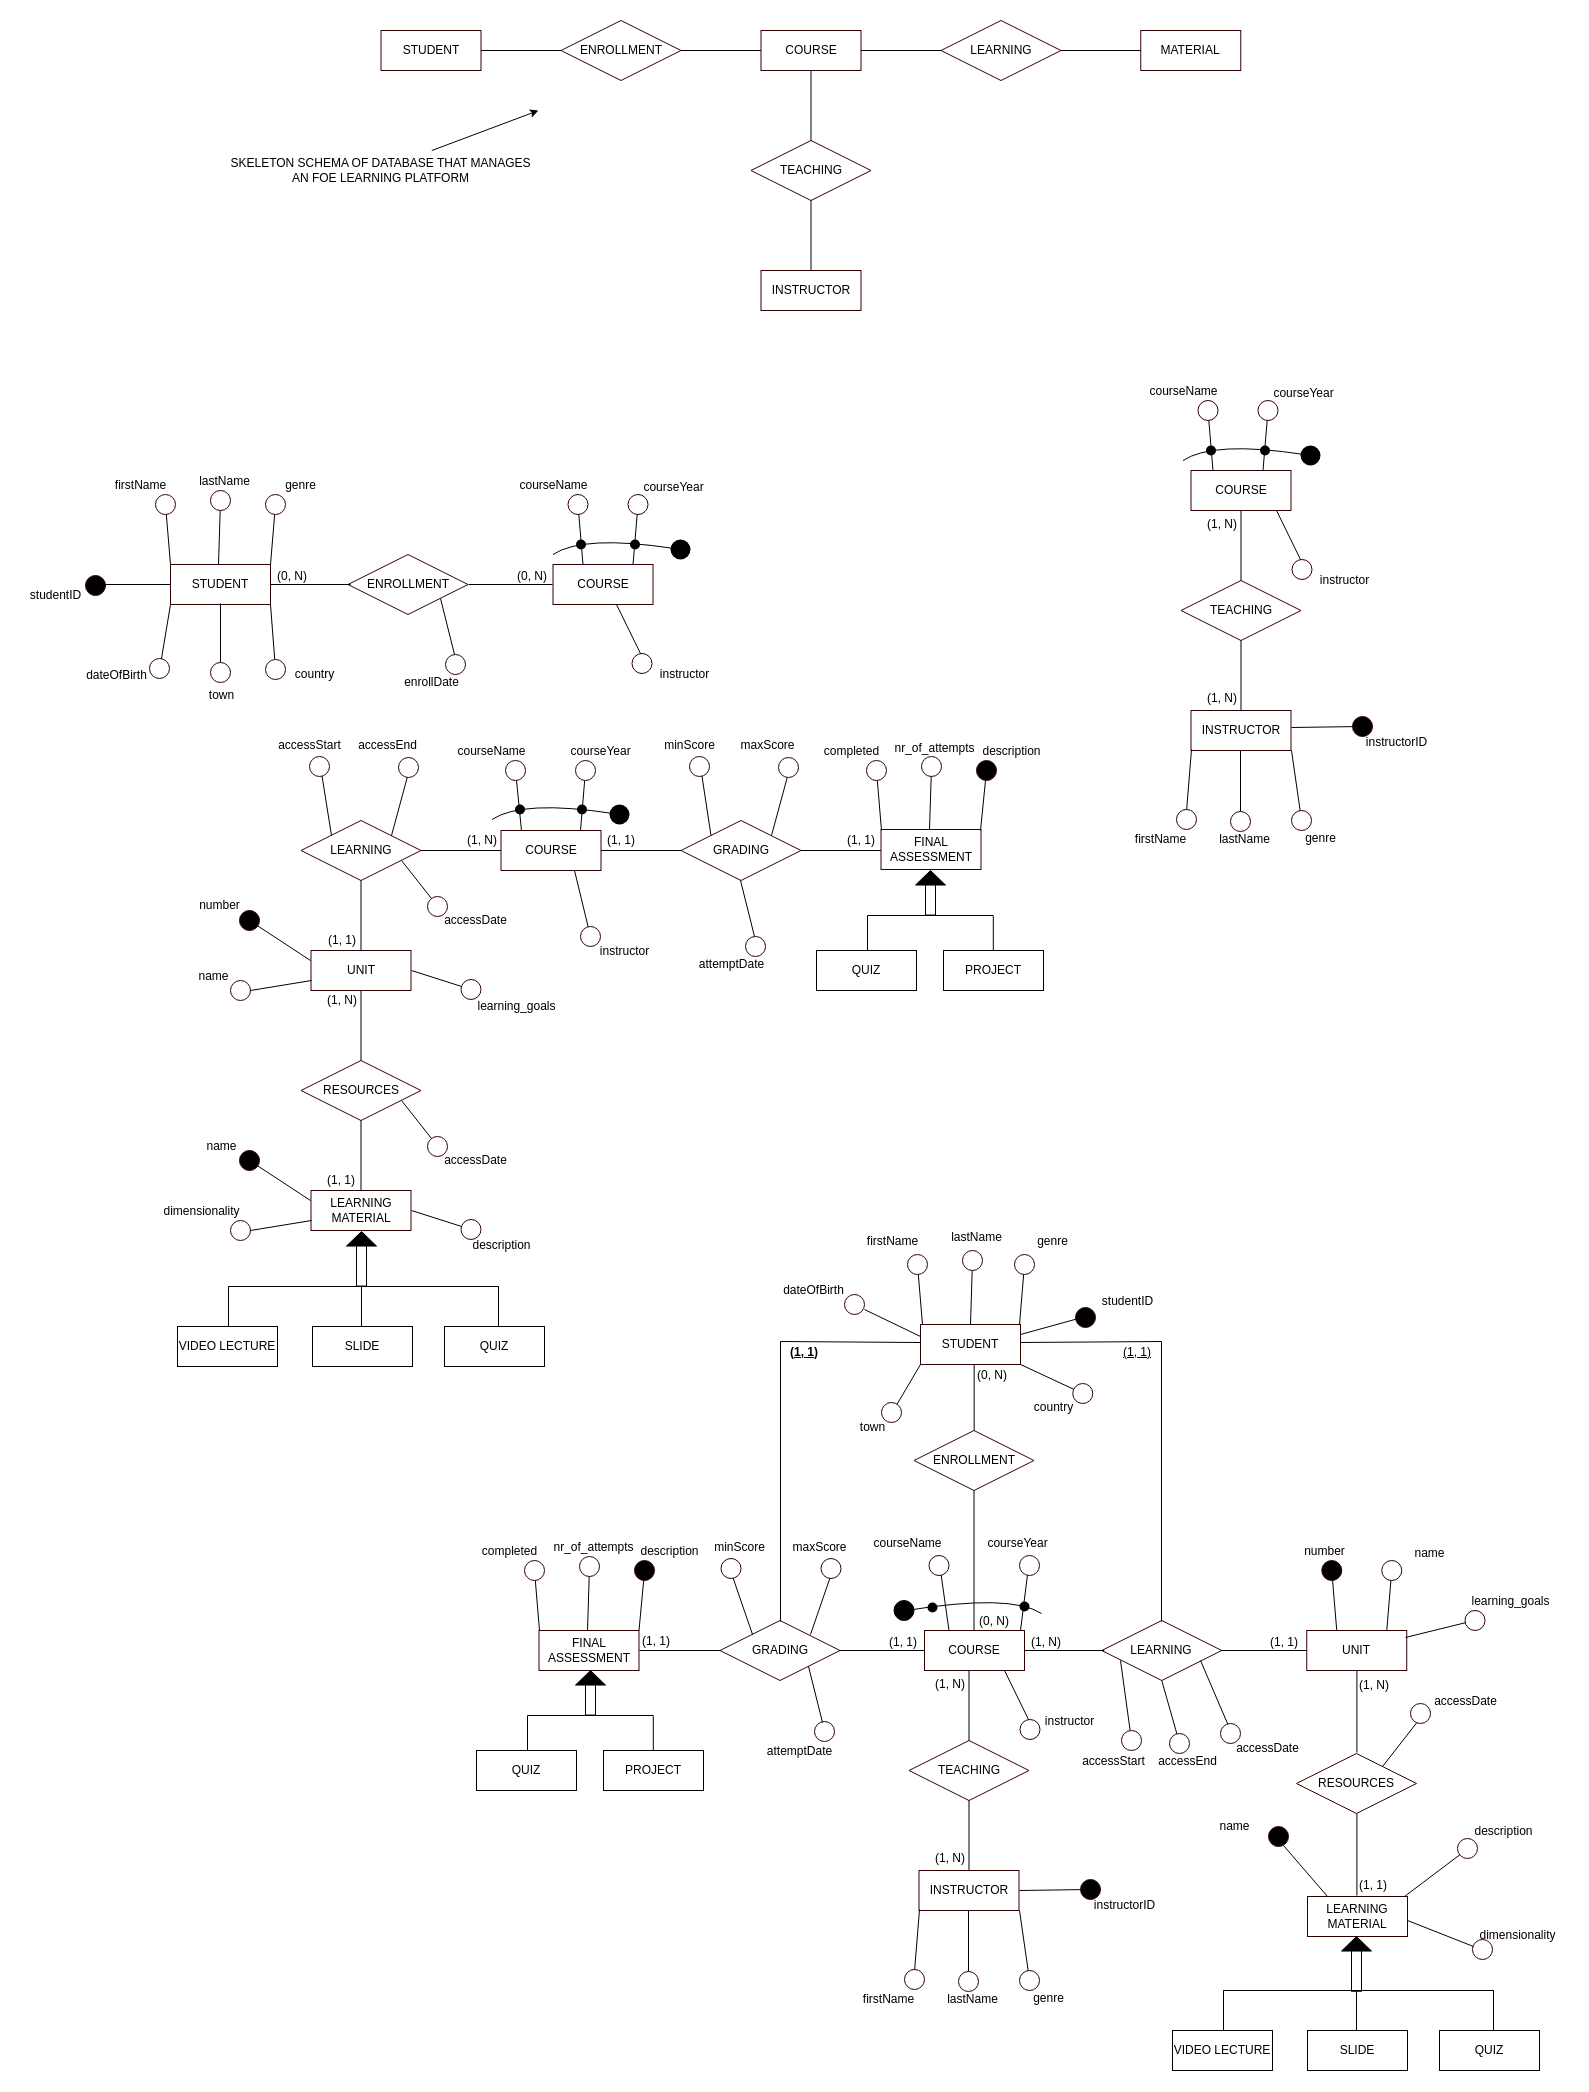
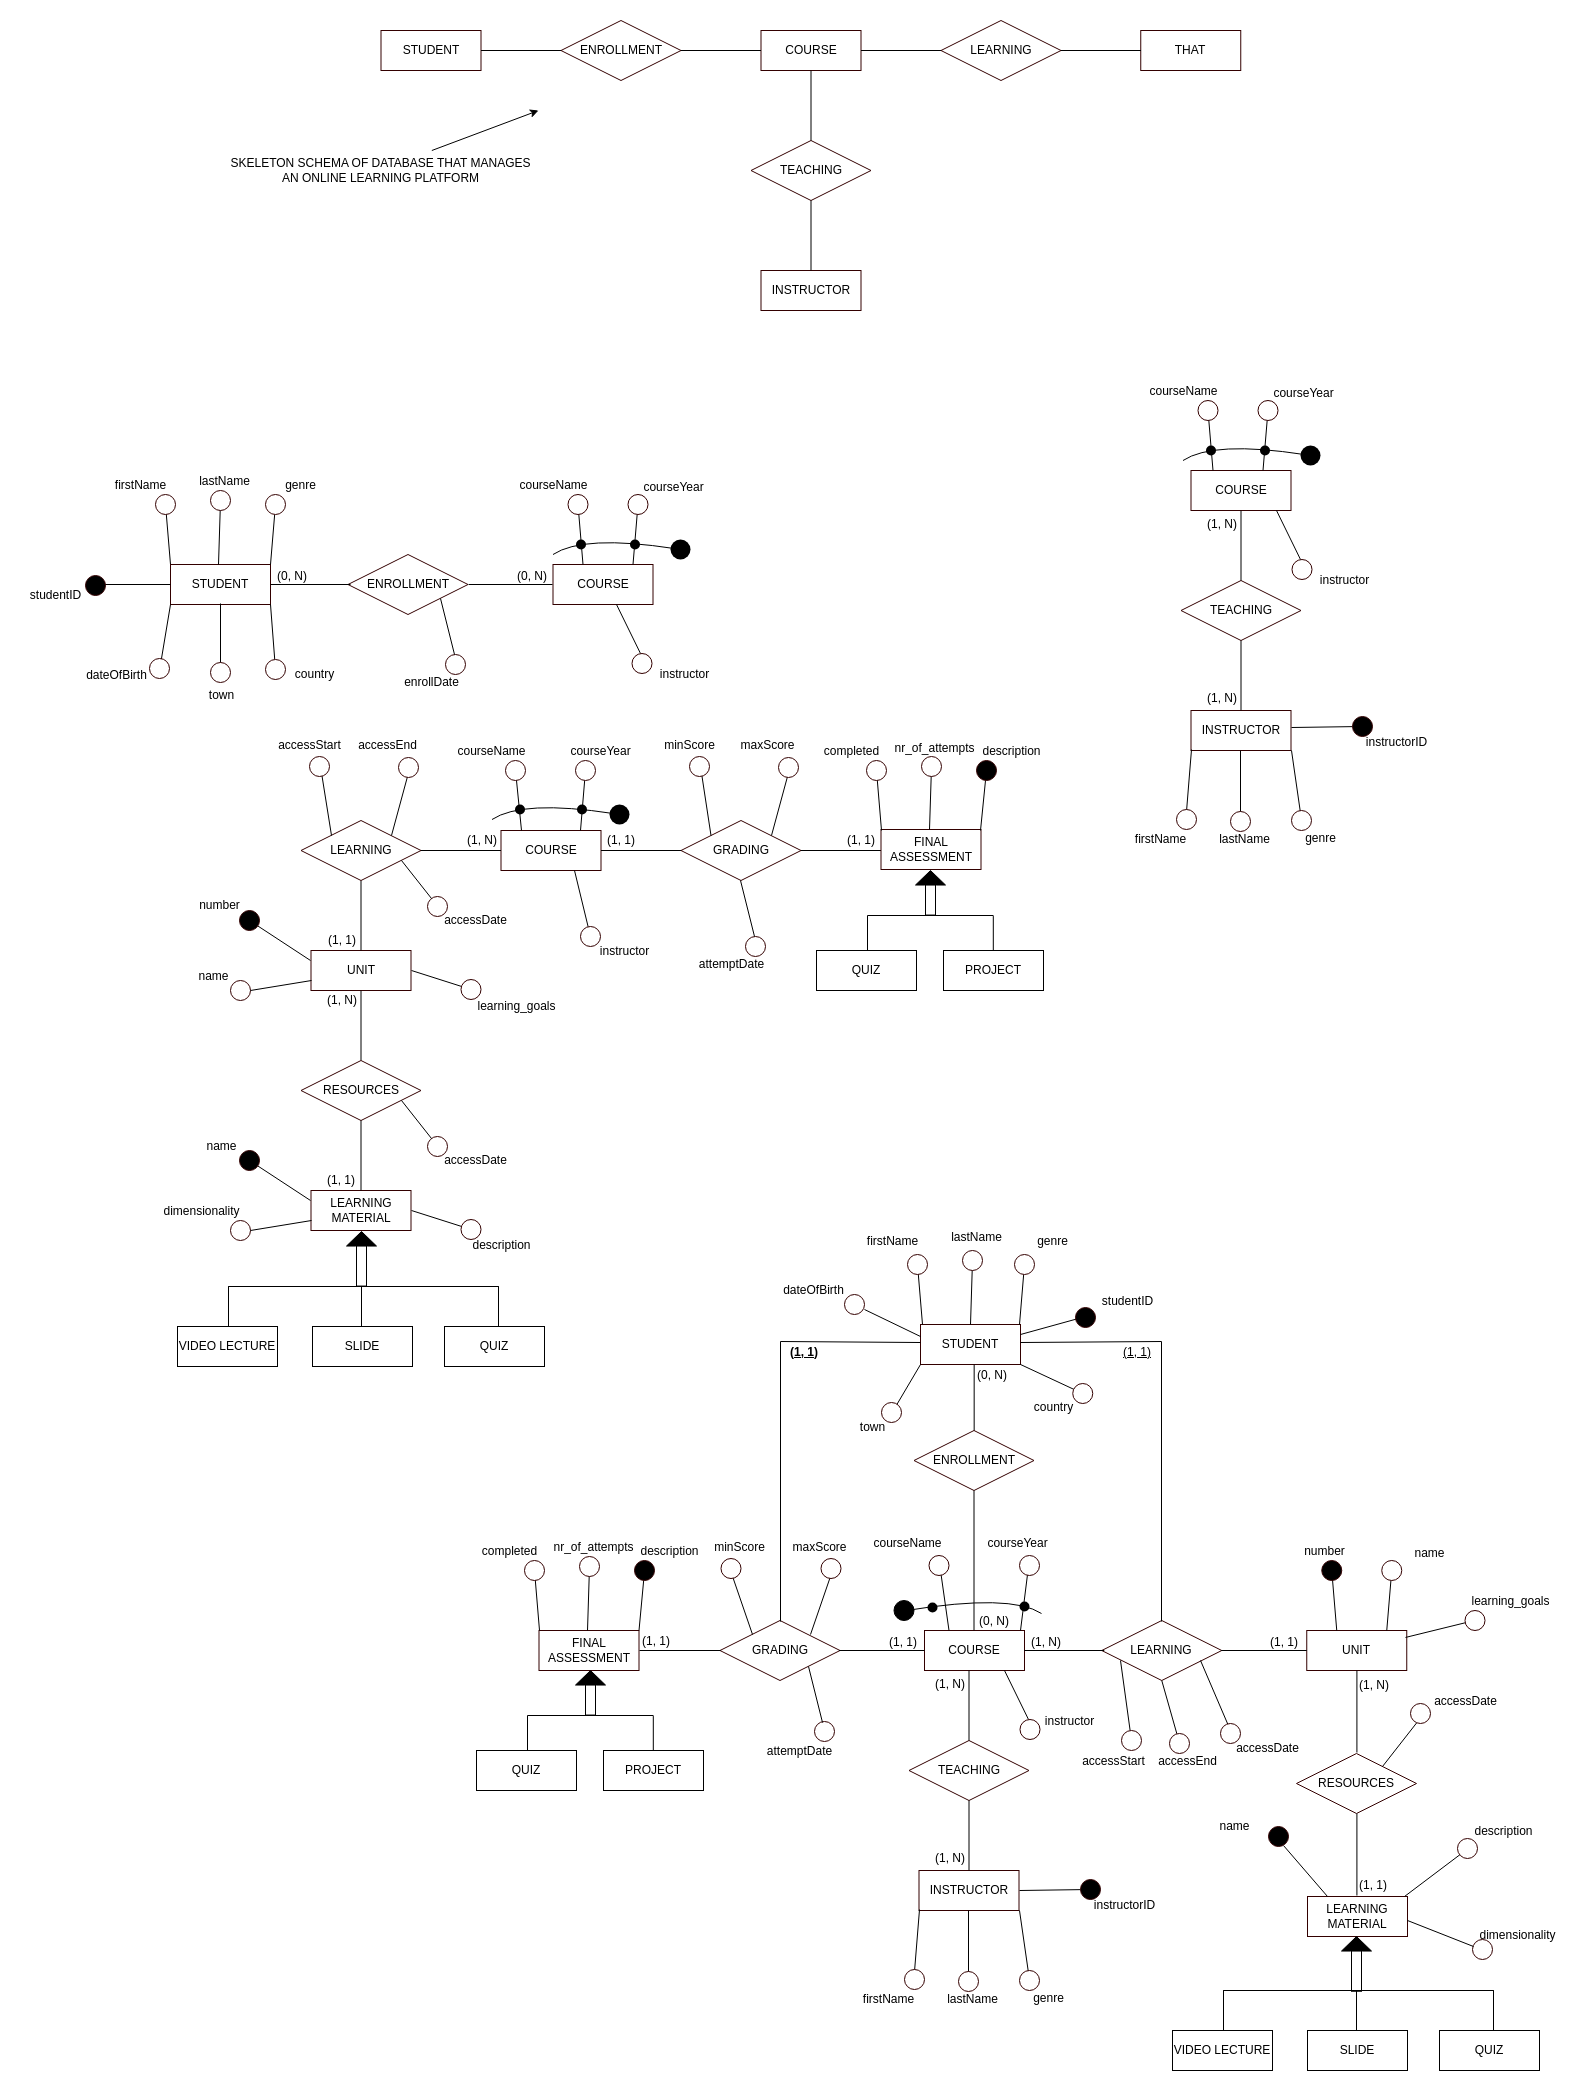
(1191, 51) -> (1191, 51)
(381, 171) -> (381, 171)
